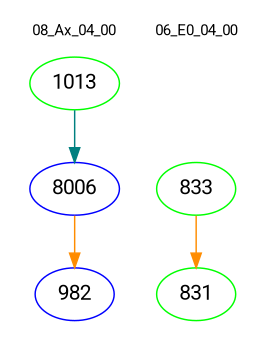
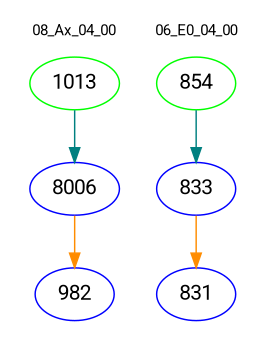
none -> (196, 83)
(196, 189) -> (196, 189)
(196, 294) -> (196, 294)
